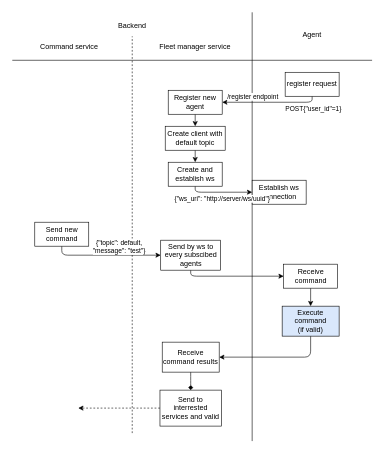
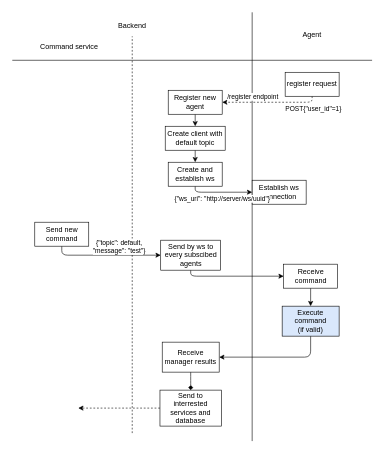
(195, 47) -> none
(273, 102) -> (273, 102)
(191, 357) -> (191, 357)
(191, 408) -> (191, 408)
